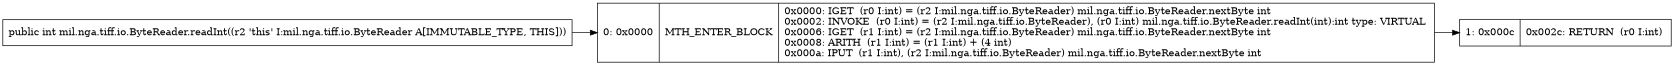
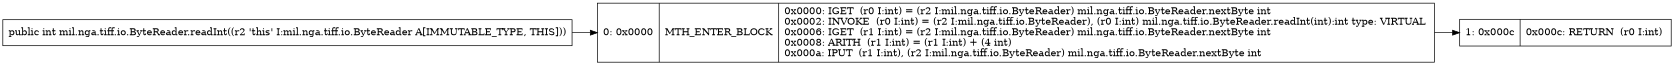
(1596, 32) -> (1596, 32)
